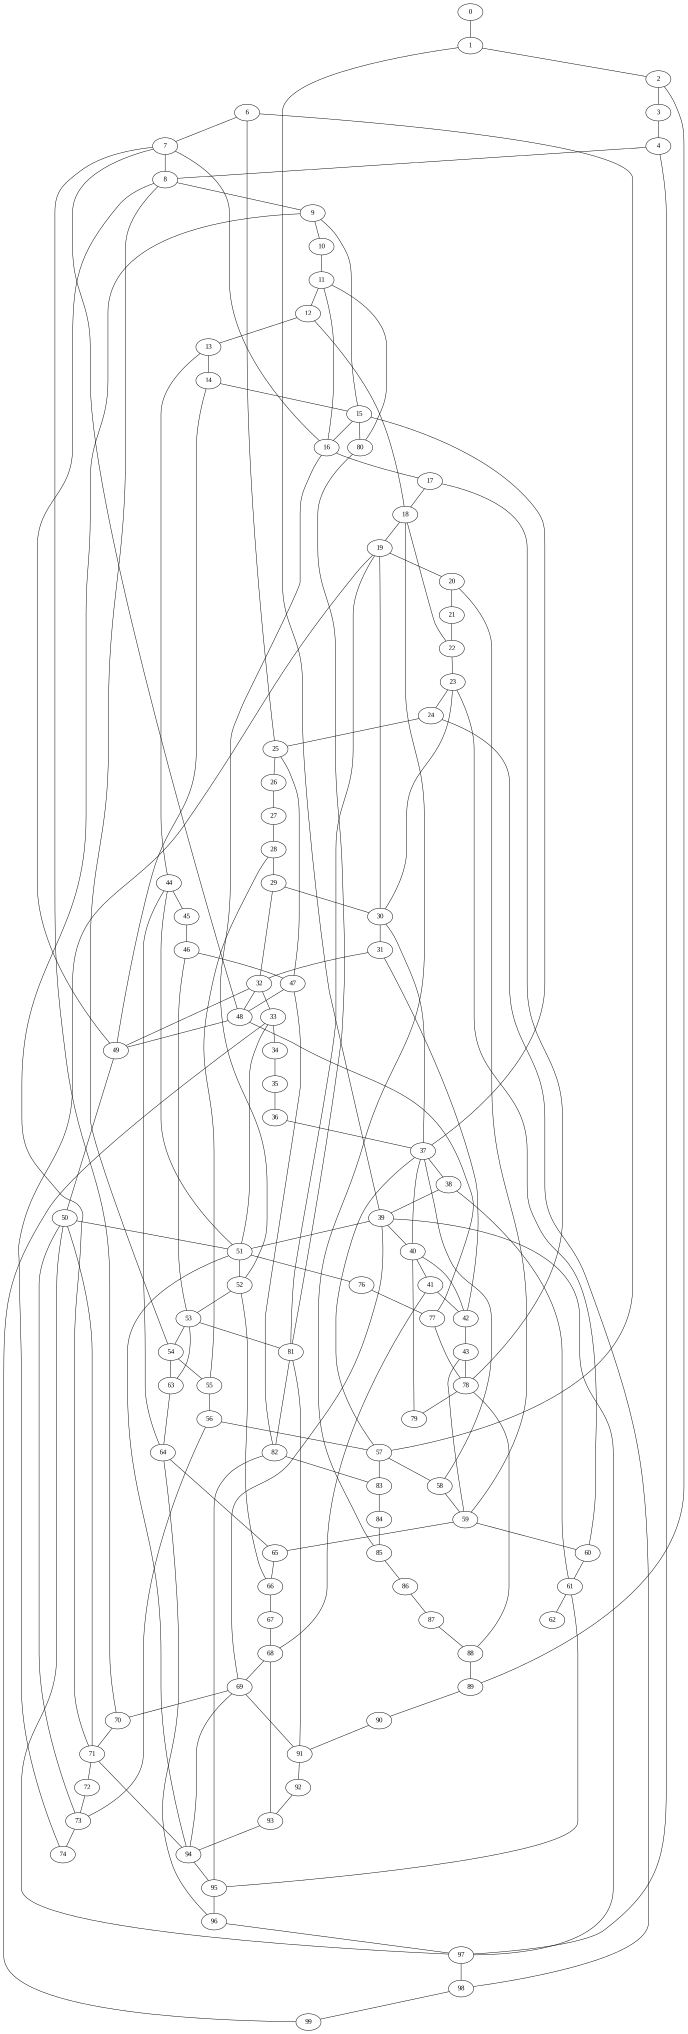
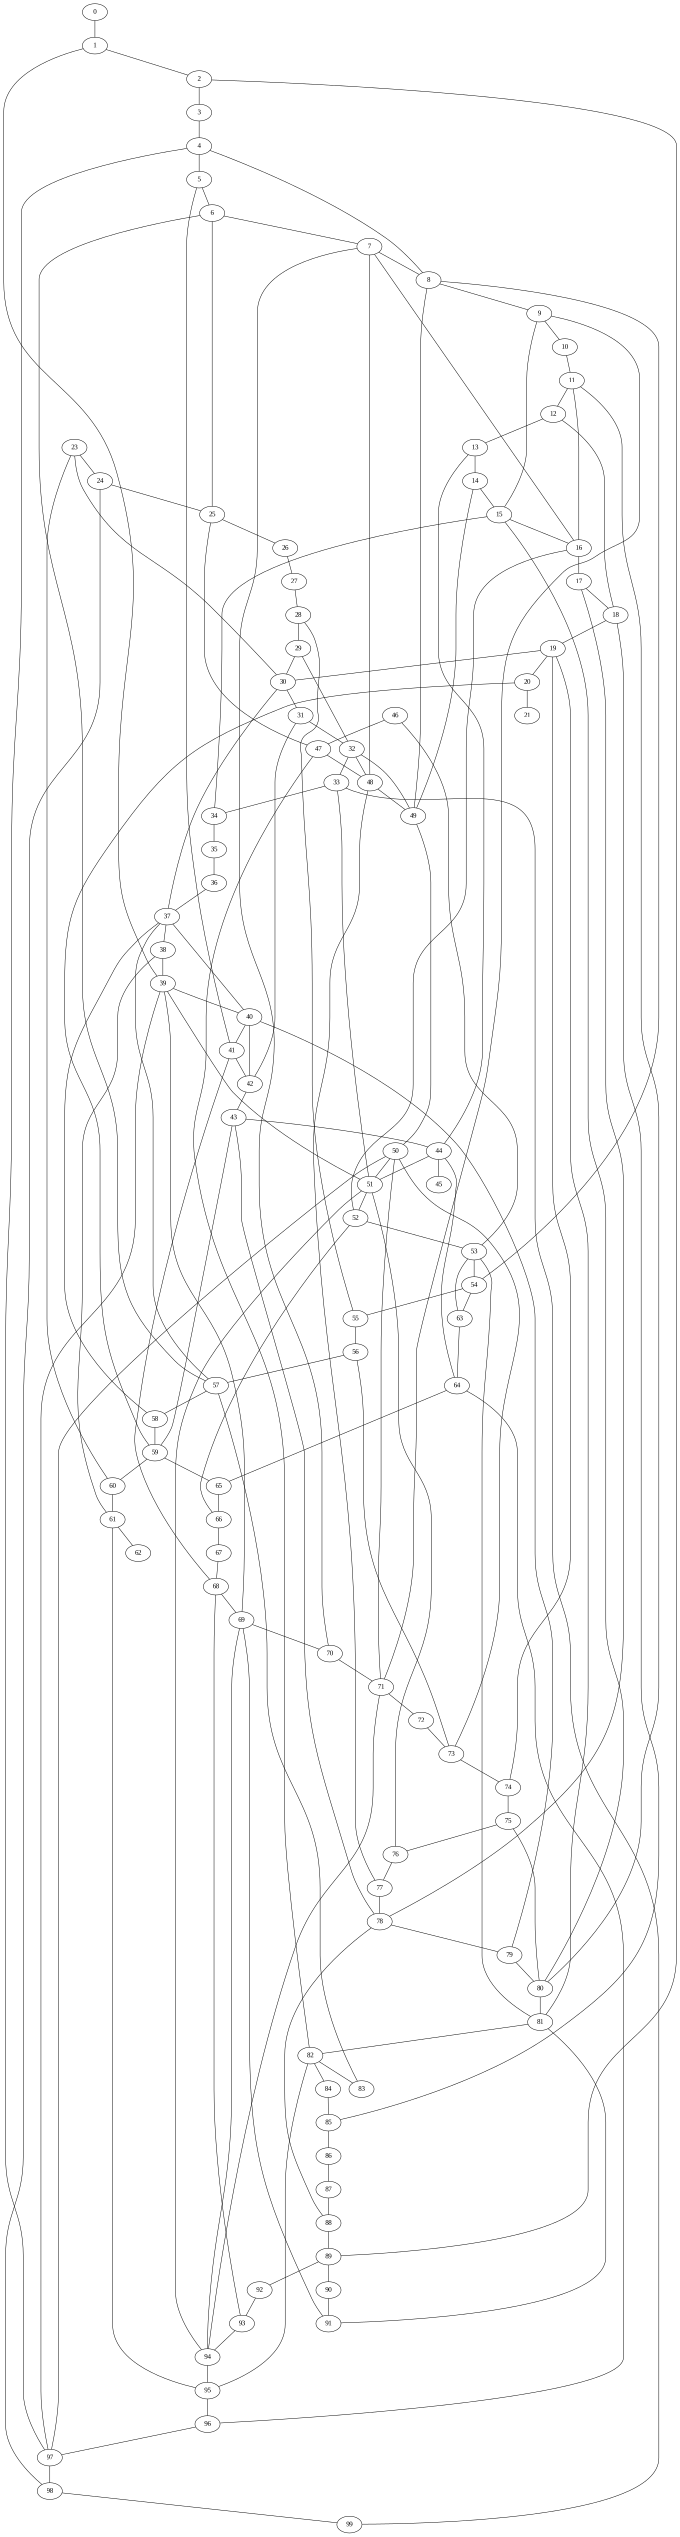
none -> (199, 180)
(452, 649) -> none
(545, 751) -> (264, 573)
(187, 933) -> none
none -> (337, 1130)
(379, 1503) -> (319, 2072)
(299, 1771) -> (294, 2273)
none -> (508, 1821)
none -> (525, 1972)
